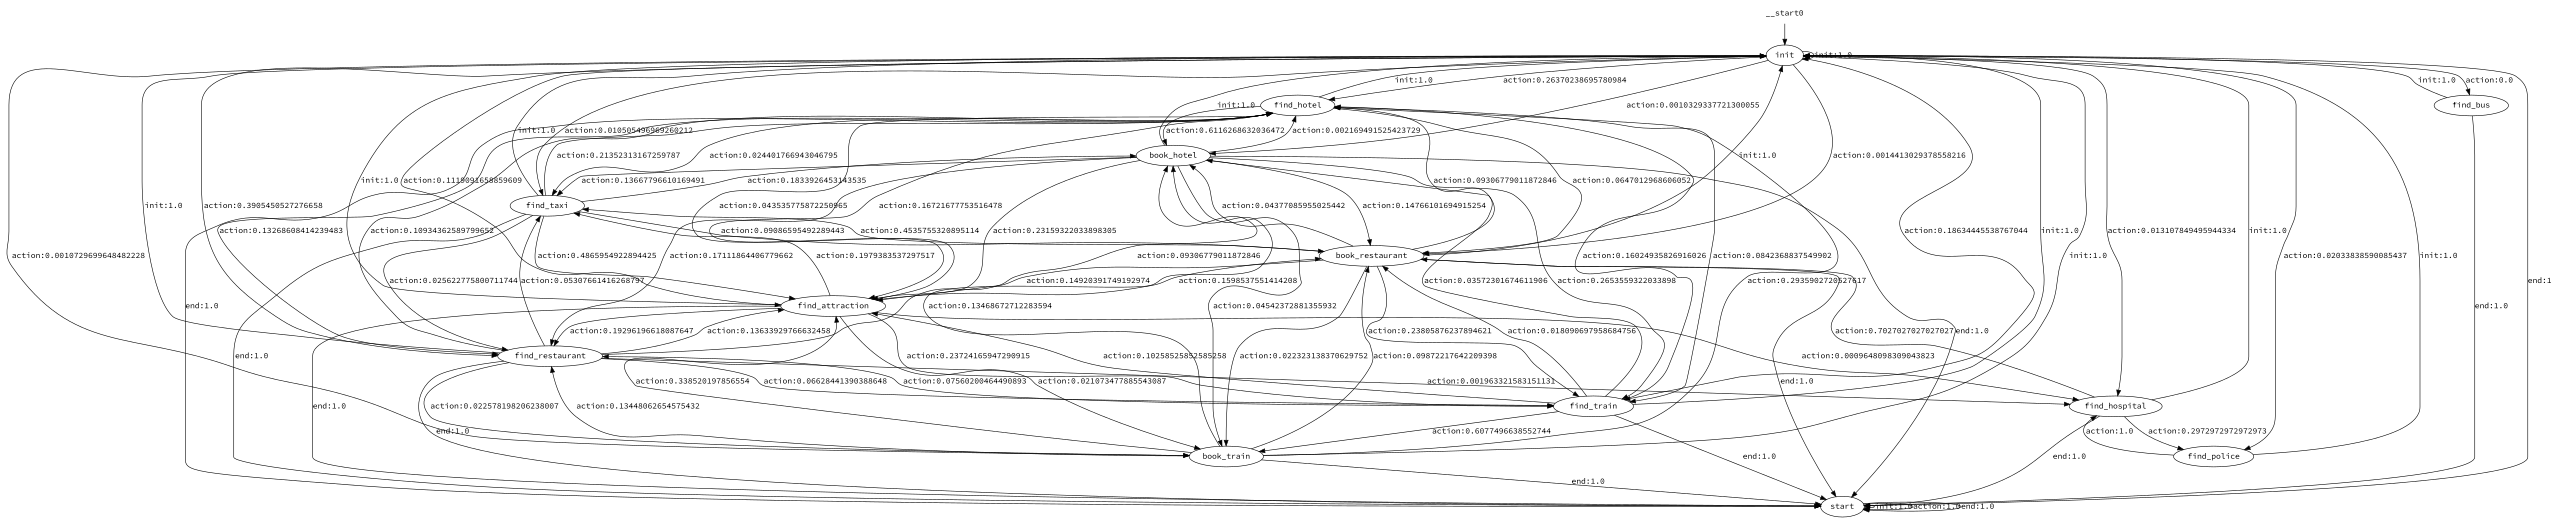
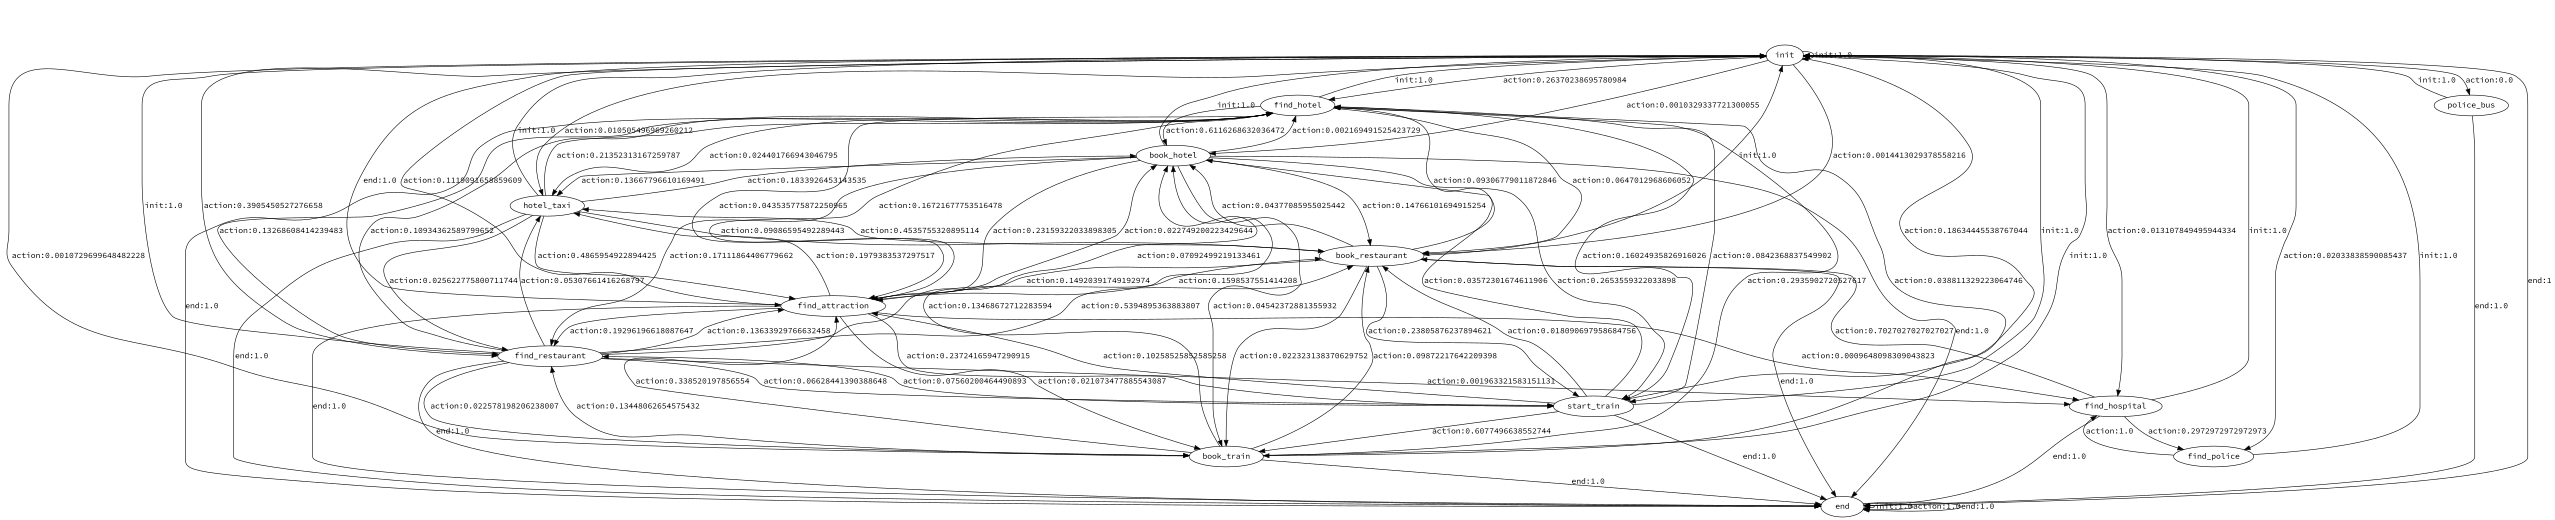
(1785, 13) -> none
(2471, 105) -> (2471, 105)
(380, 181) -> (380, 181)
(547, 206) -> (547, 206)
(1199, 256) -> (1199, 256)
none -> (1033, 266)
none -> (2003, 317)
none -> (961, 336)
(1593, 406) -> (1593, 406)
(1842, 507) -> (1842, 507)
